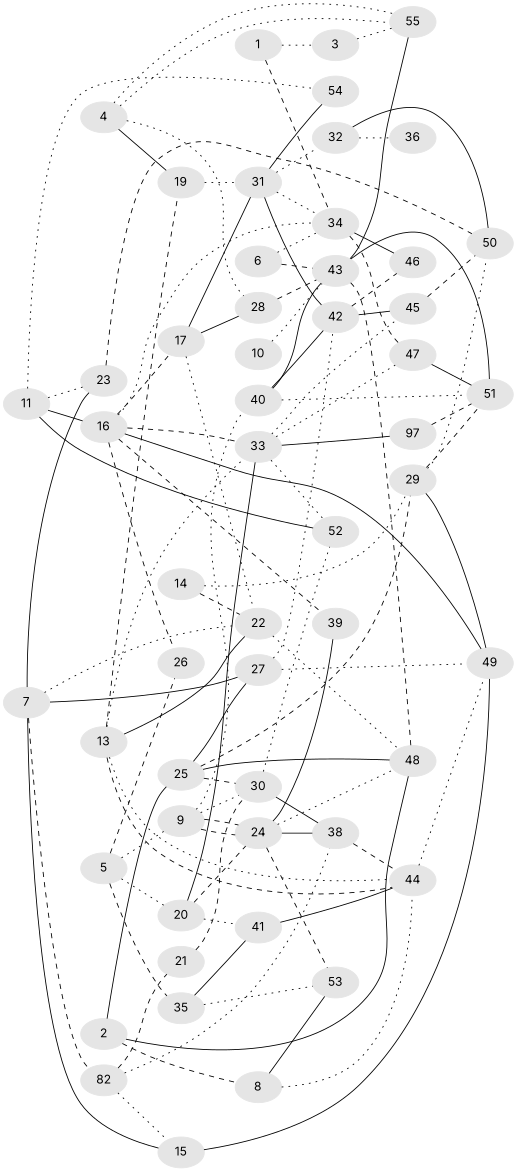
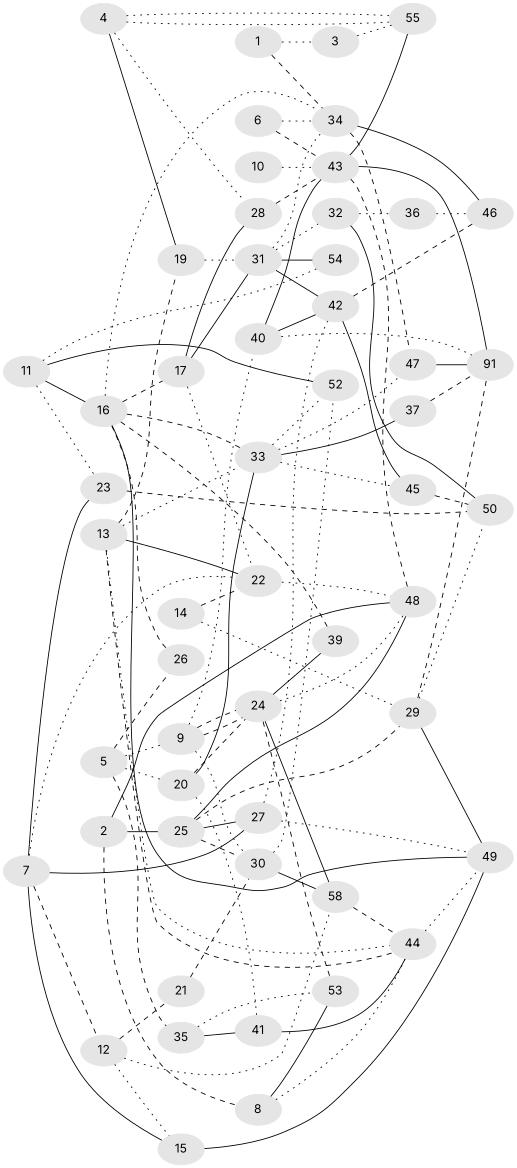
none -> (456, 214)
(490, 394) -> (490, 365)
(413, 434) -> (413, 411)
(336, 833) -> (336, 897)
(104, 1080) -> (104, 1051)
